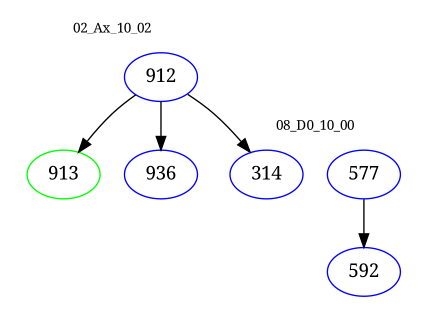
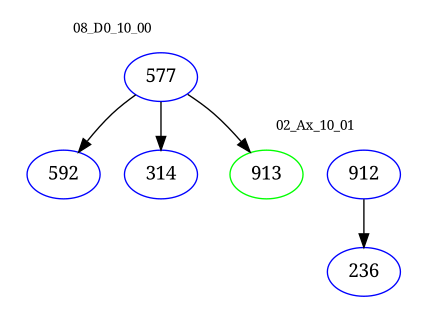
(112, 29) -> (315, 126)
(110, 116) -> (228, 127)
(228, 127) -> (161, 119)
(161, 175) -> (364, 272)
